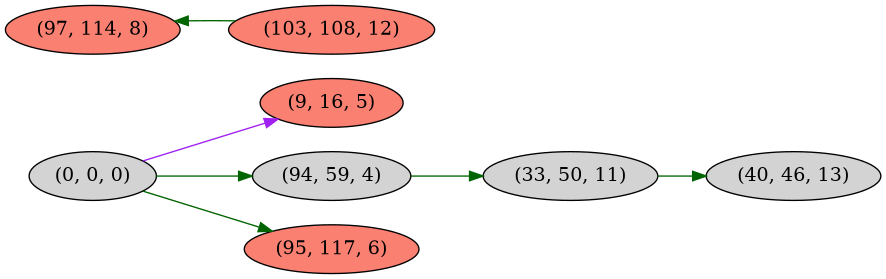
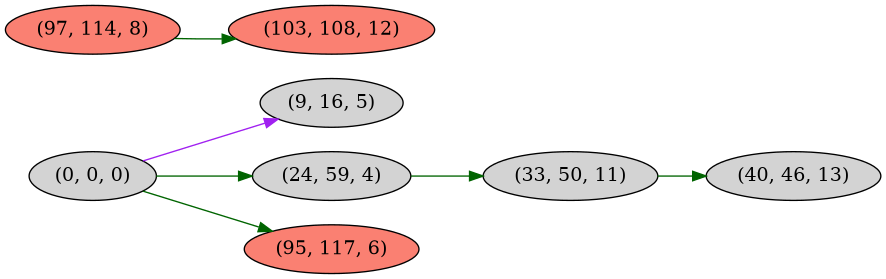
(212, 21) -> (198, 39)
(332, 103) -> (332, 103)
(332, 176) -> (332, 176)
